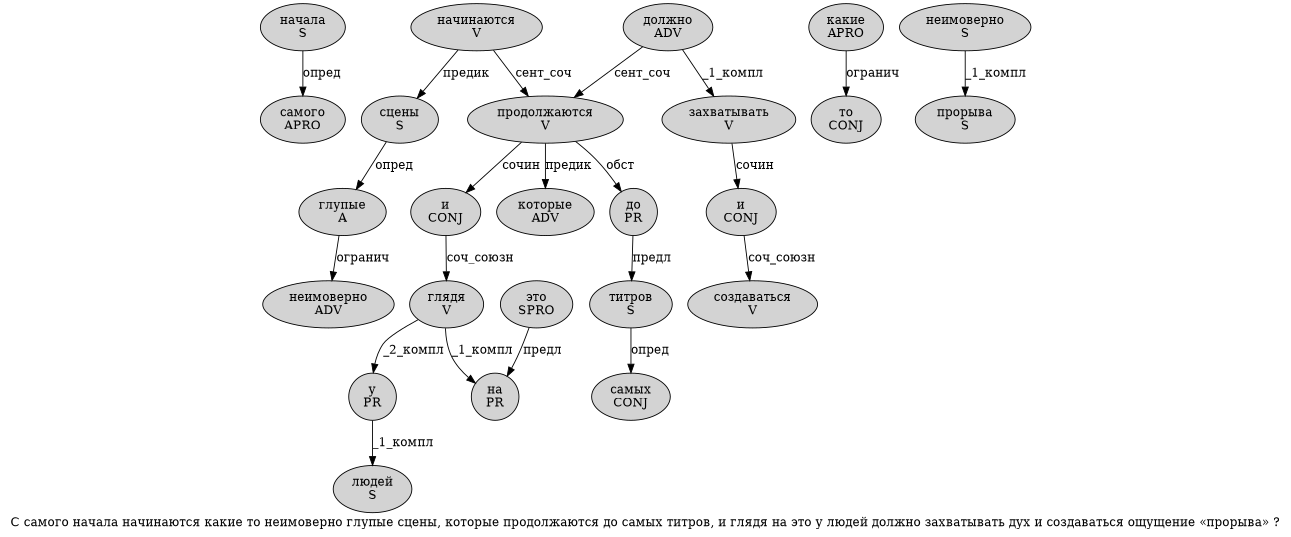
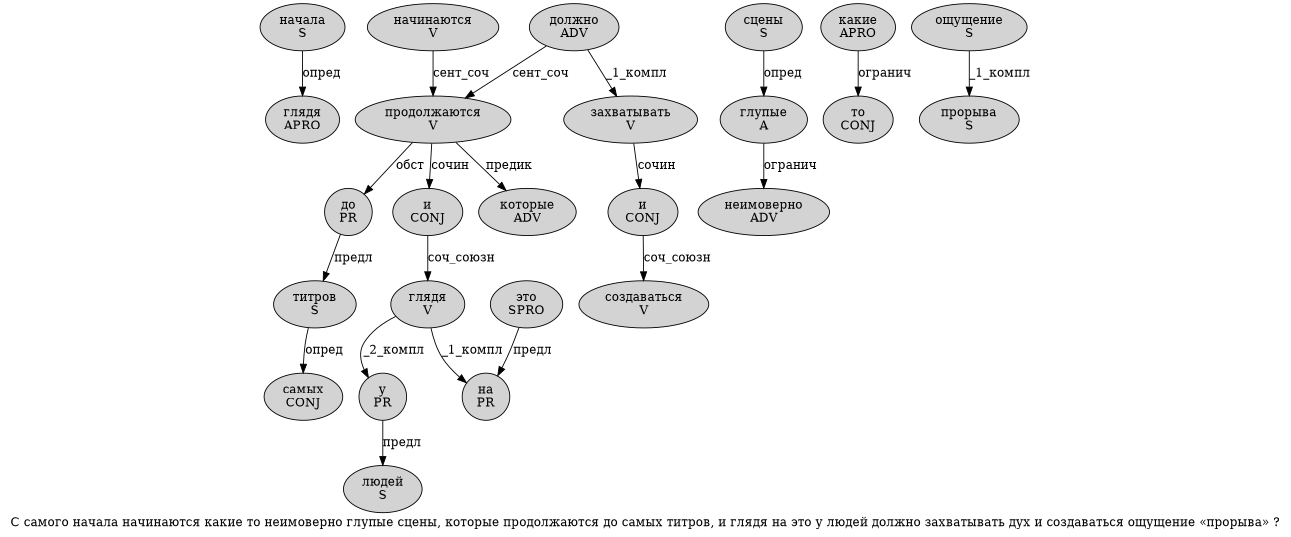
(965, 27) -> (969, 27)
(441, 71) -> none
(303, 120) -> (303, 120)
(403, 443) -> (402, 443)
